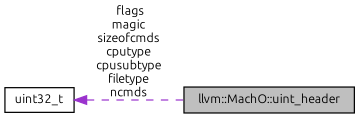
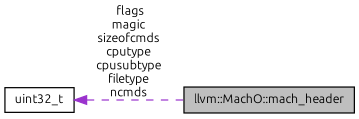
(269, 100) -> (269, 100)
